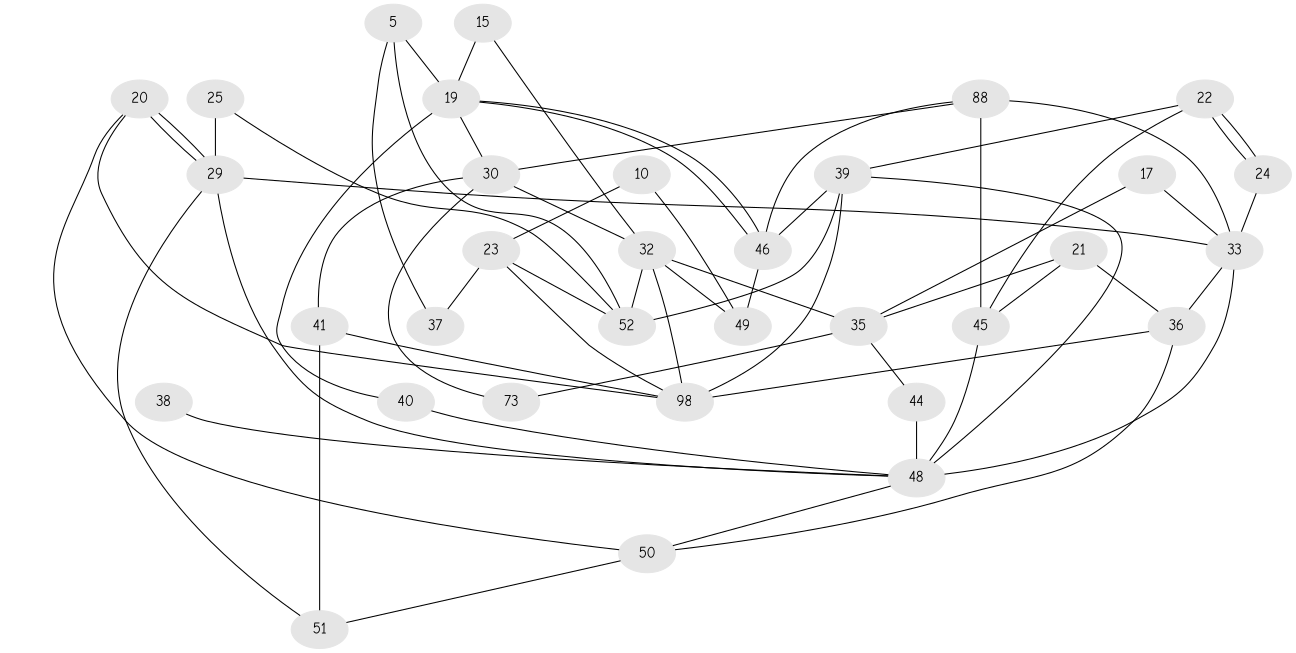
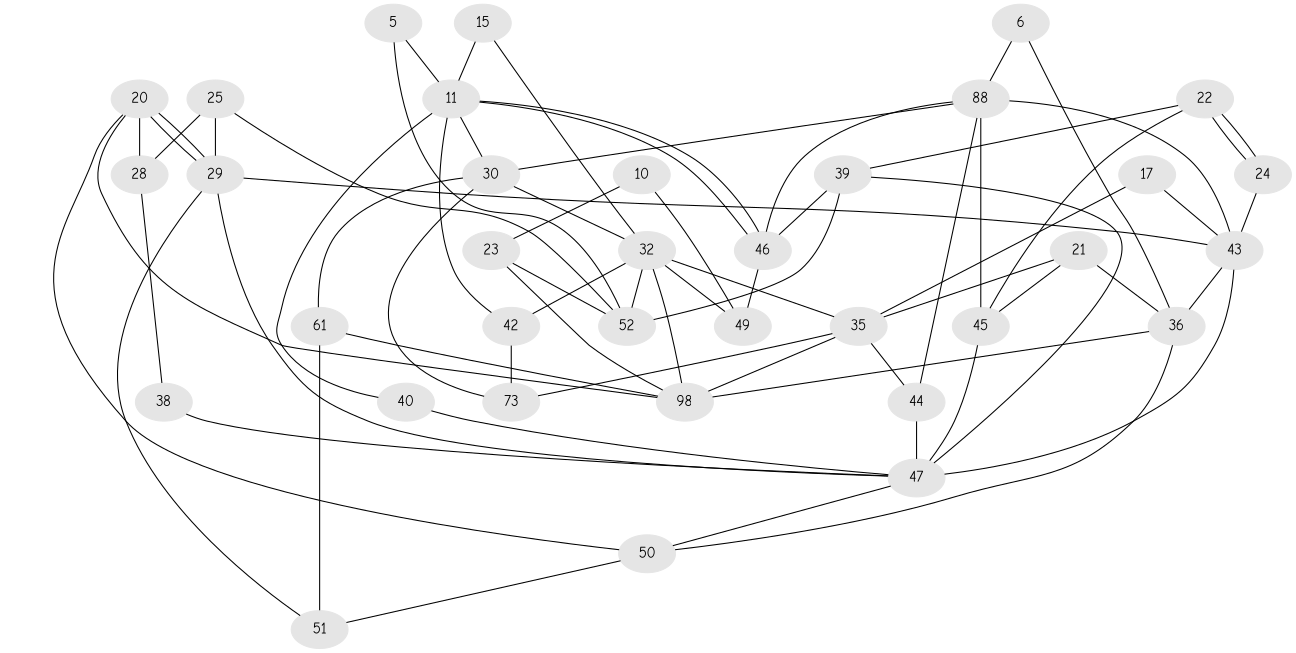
none -> (1021, 23)
(451, 99) -> (451, 99)
none -> (140, 175)
none -> (949, 251)
(1235, 251) -> (1235, 251)
(808, 315) -> (772, 364)
(320, 326) -> (320, 326)
(435, 326) -> none
none -> (511, 326)
(917, 478) -> (917, 478)
